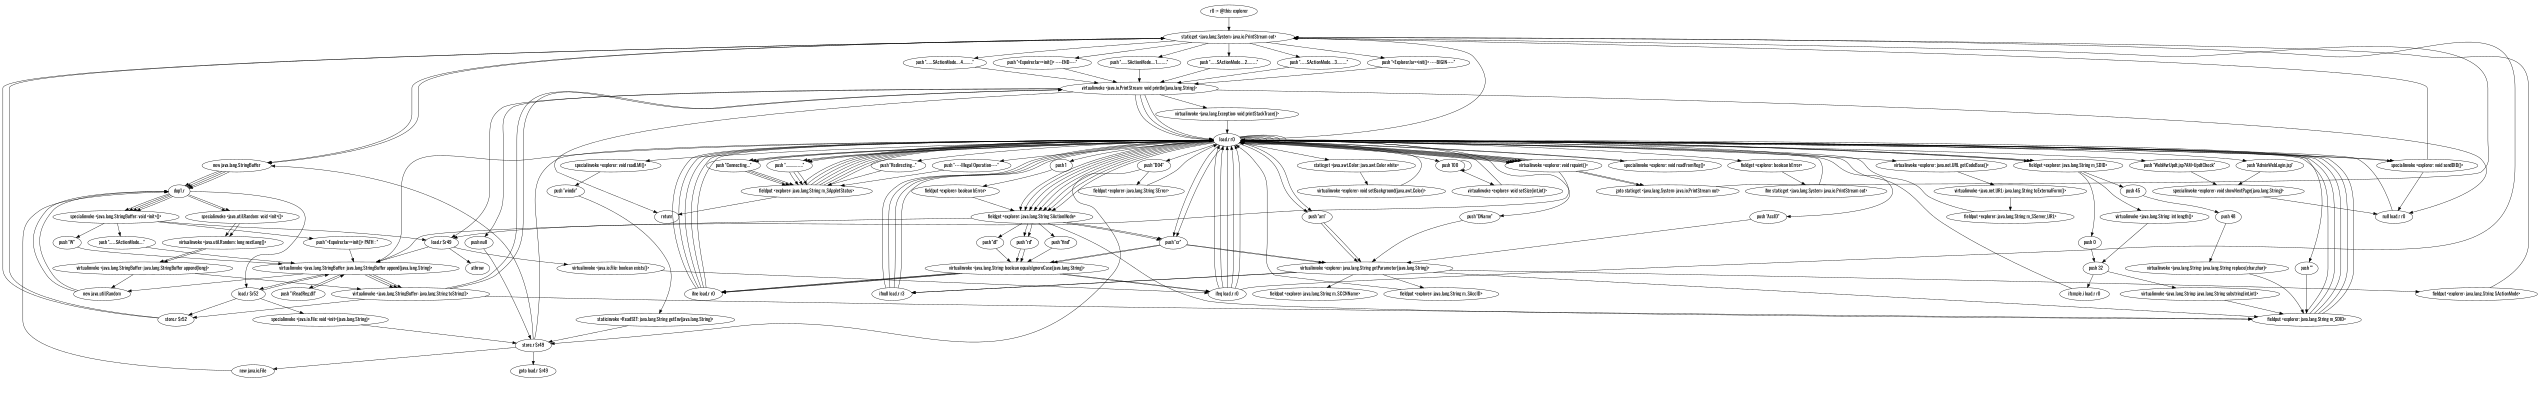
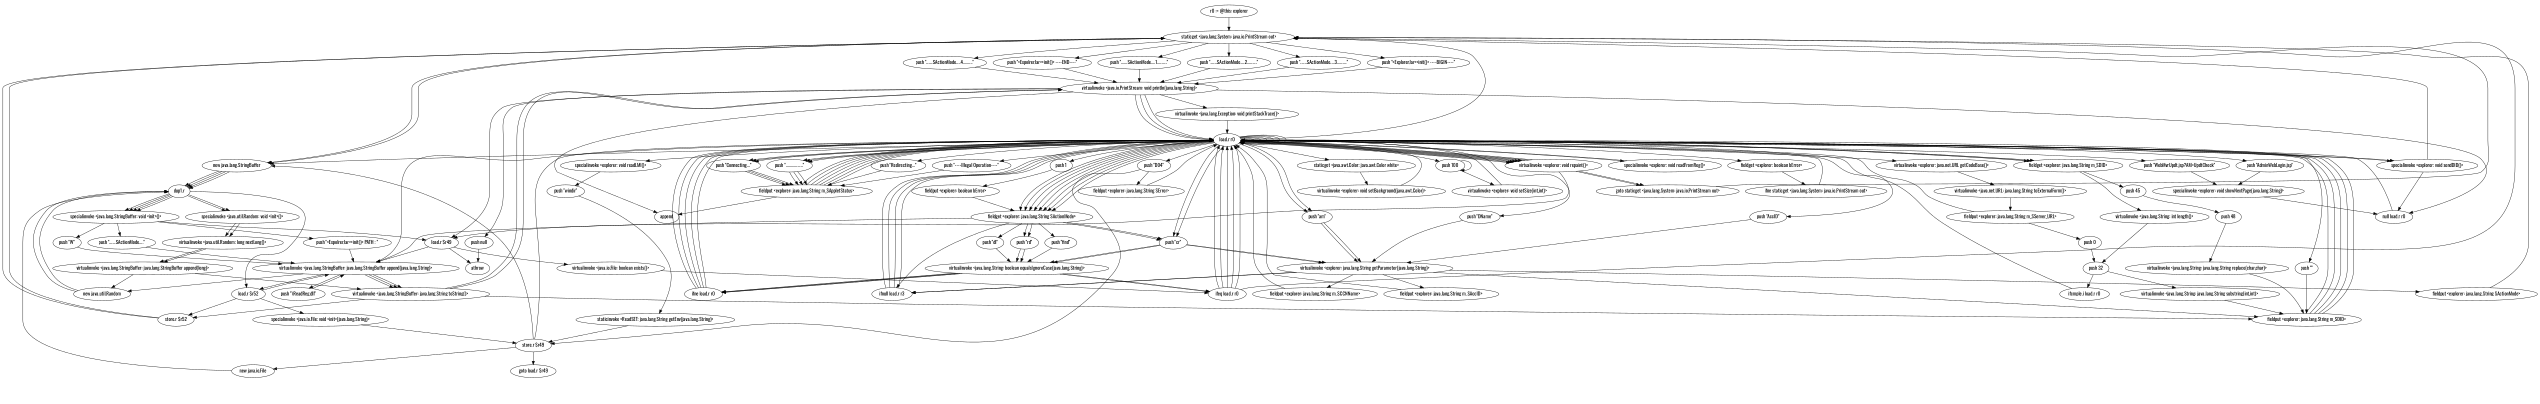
none -> (696, 151)
(2094, 200) -> (2053, 231)
(667, 217) -> (667, 217)
none -> (1254, 224)
(509, 291) -> (478, 255)
(1639, 314) -> (949, 246)
